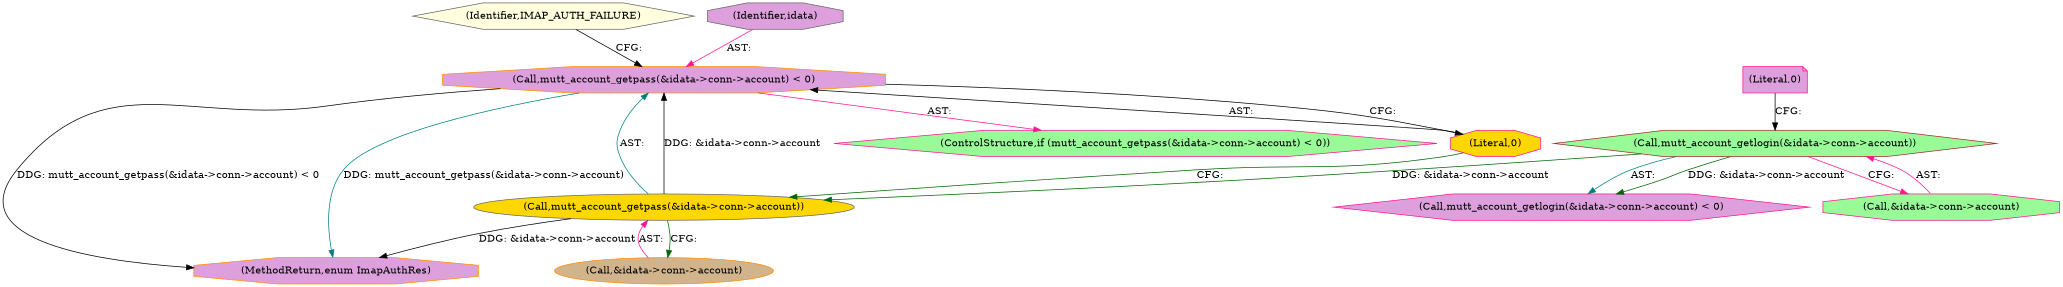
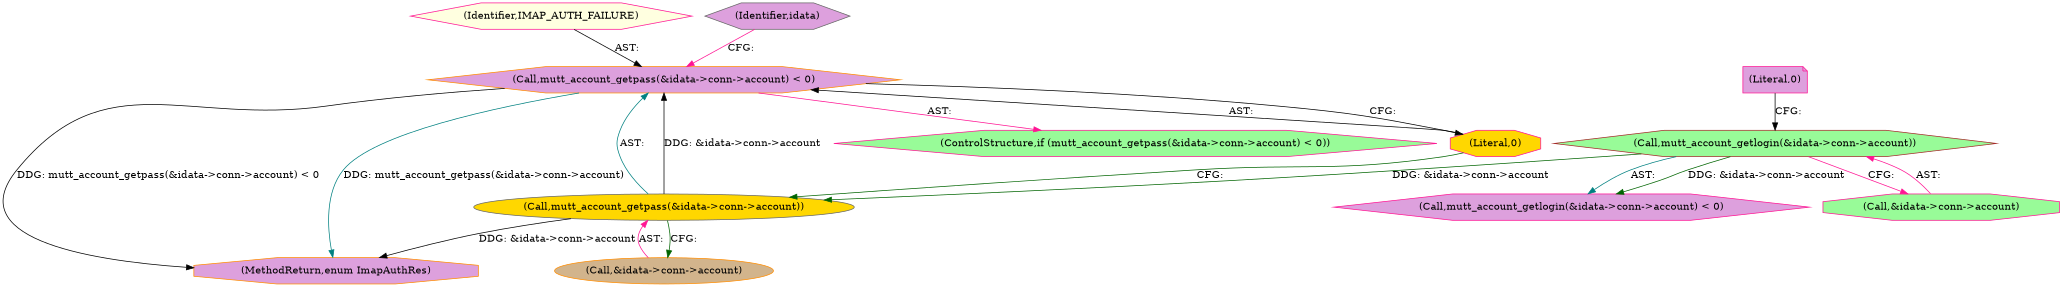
(553, 16) -> (551, 16)
(775, 16) -> (777, 16)
(631, 48) -> (629, 48)
(741, 48) -> (743, 48)
(664, 80) -> (664, 80)
